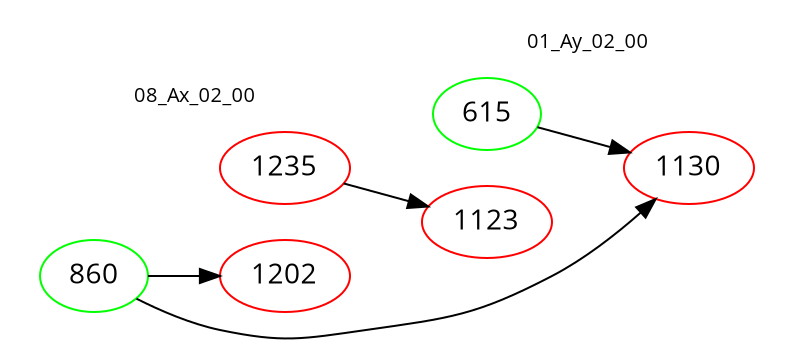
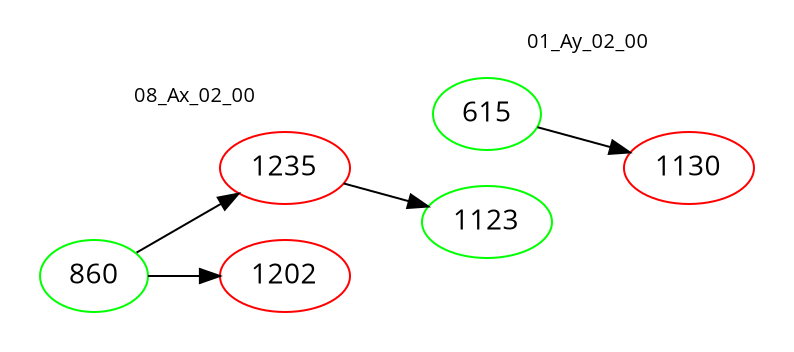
(487, 222) -> (487, 222)
(399, 325) -> (179, 228)
